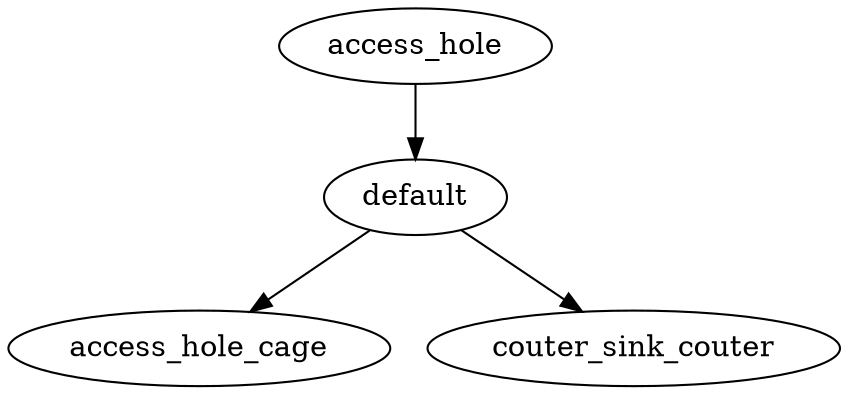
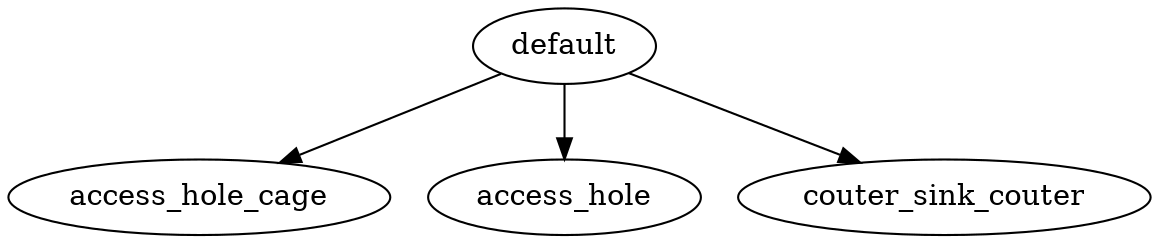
(416, 111) -> (565, 111)
